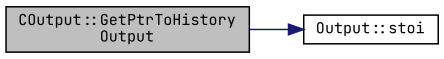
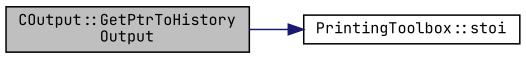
(371, 29) -> (412, 29)
